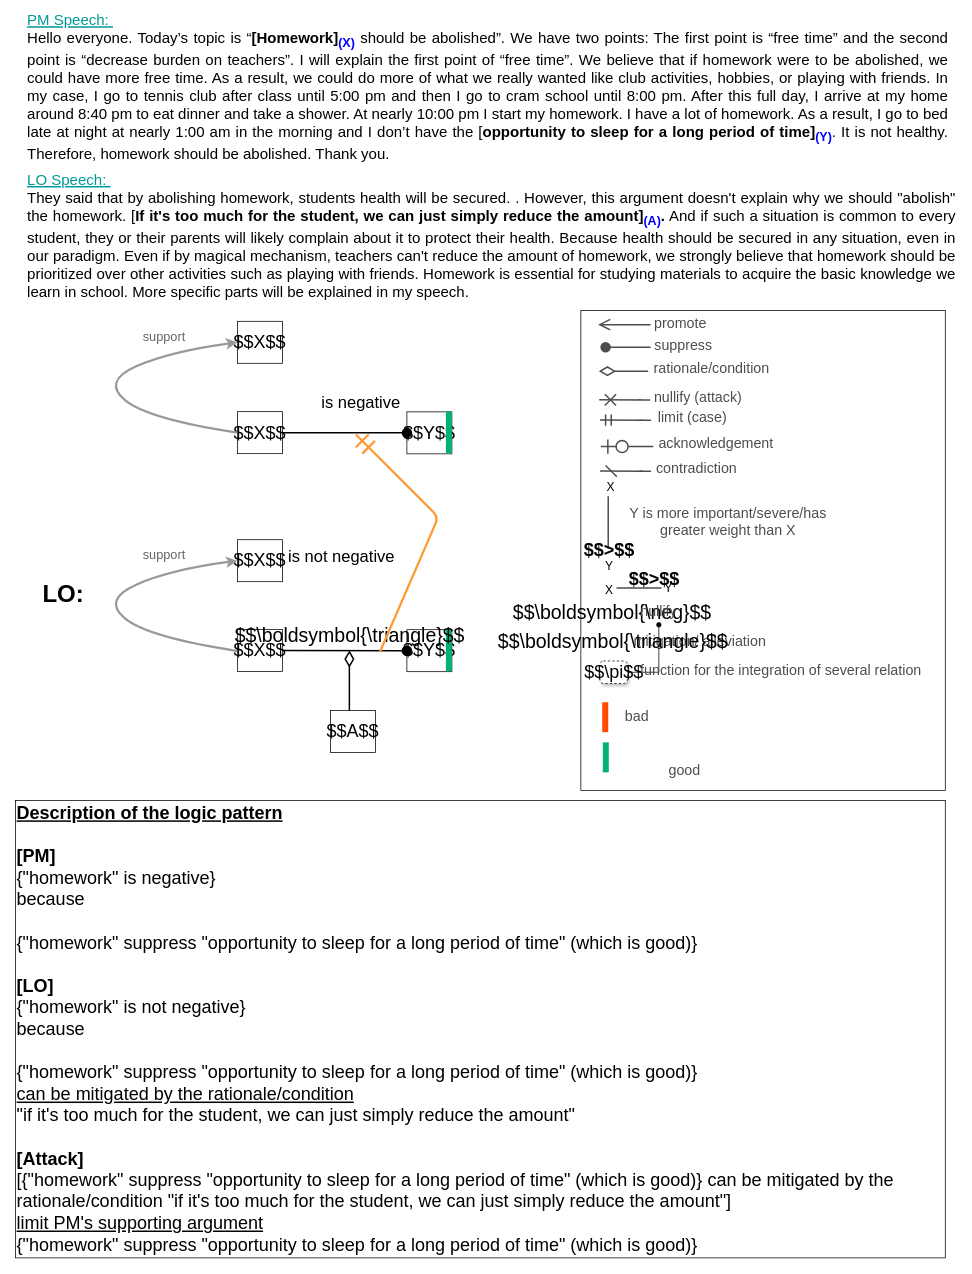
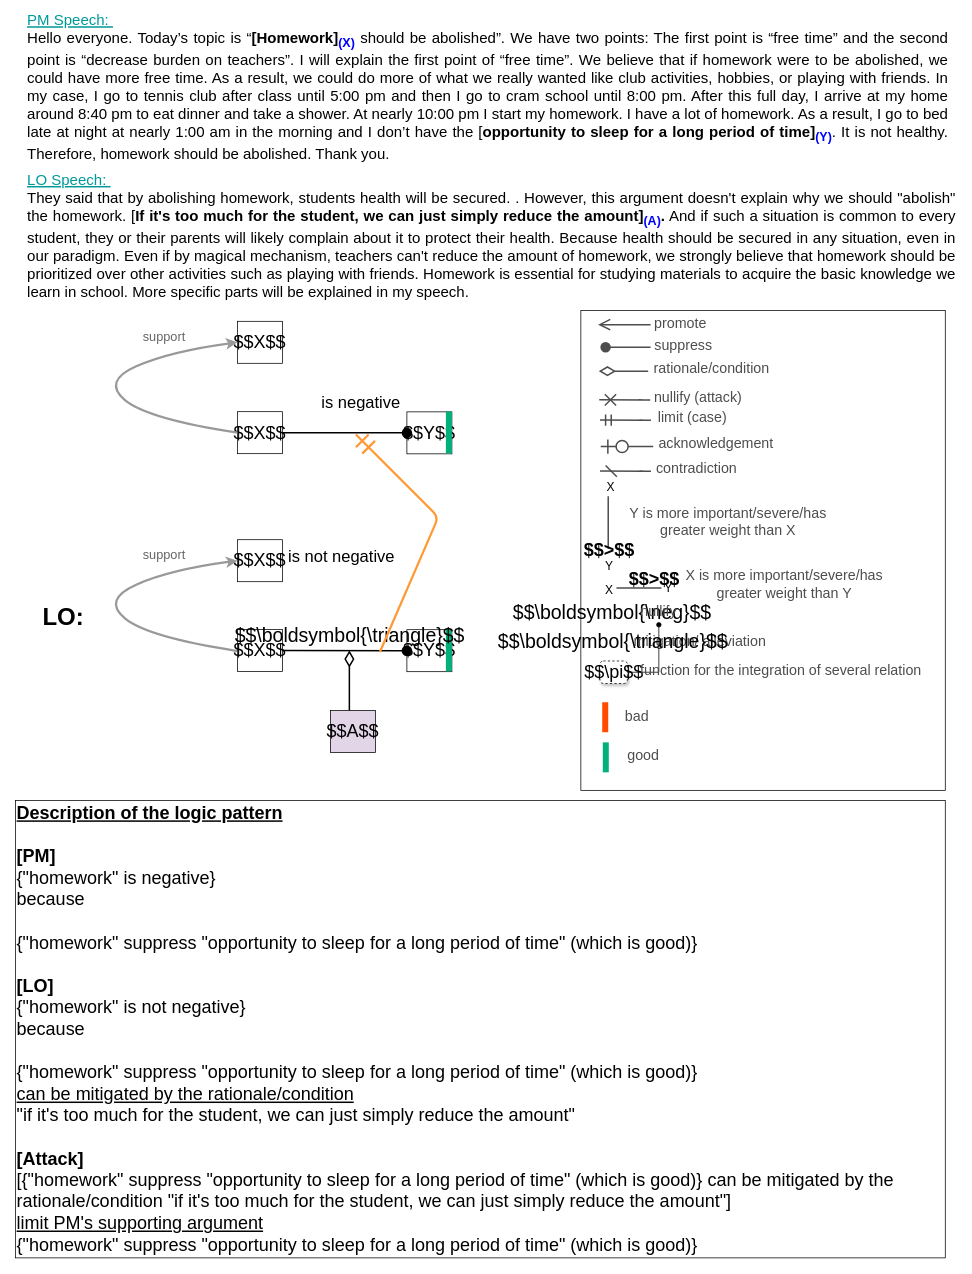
none -> (784, 584)
(63, 594) -> (63, 617)
(353, 732) -> (353, 732)
(685, 770) -> (643, 755)
